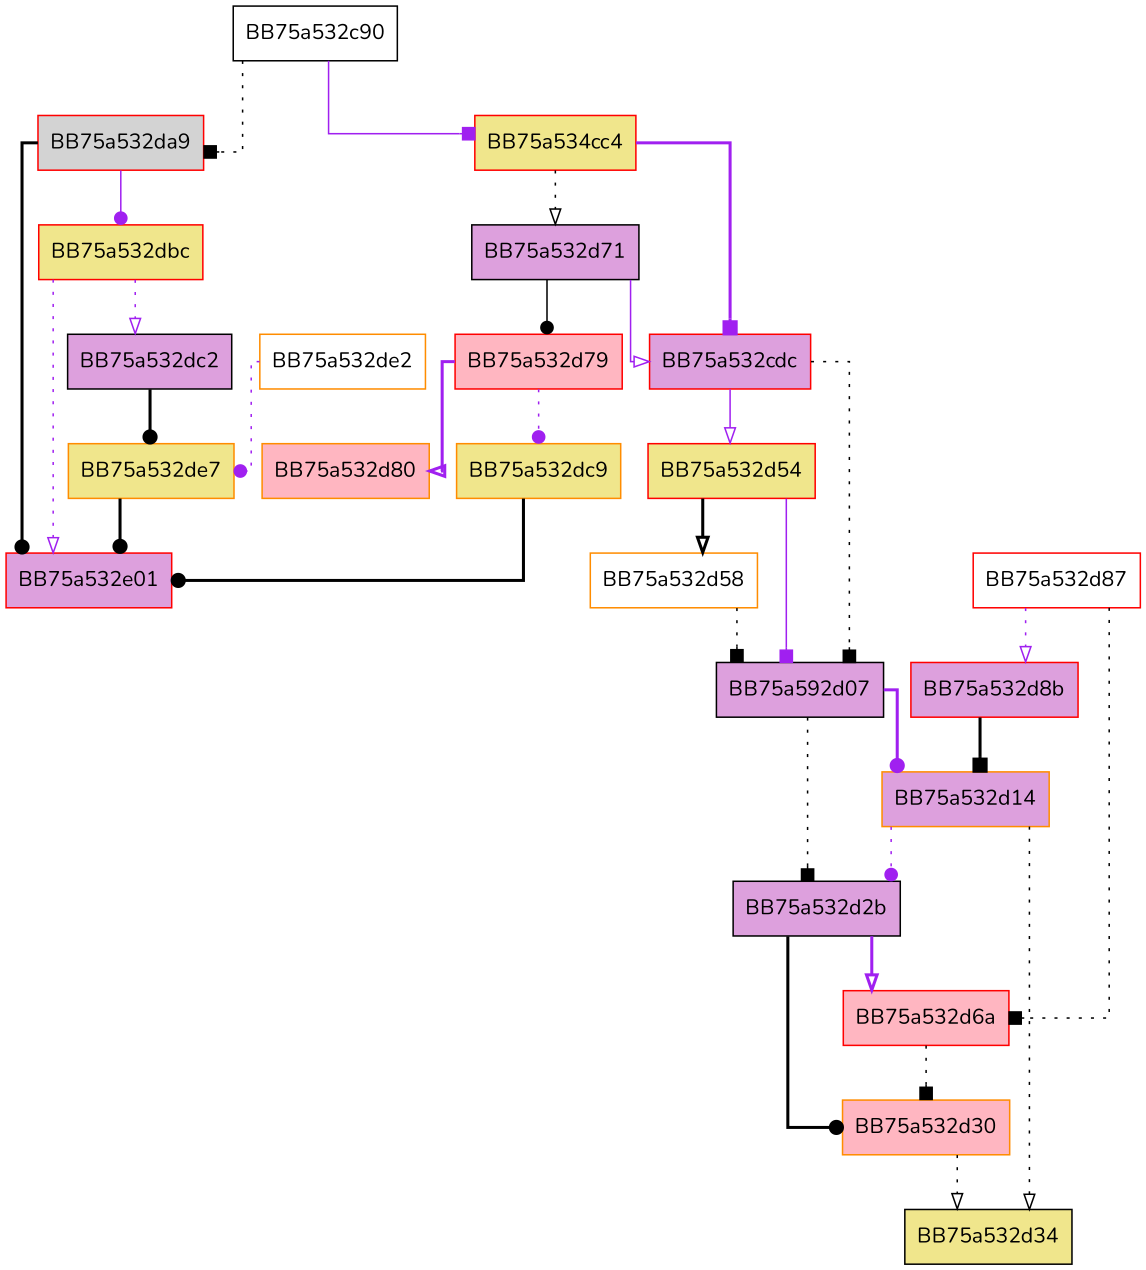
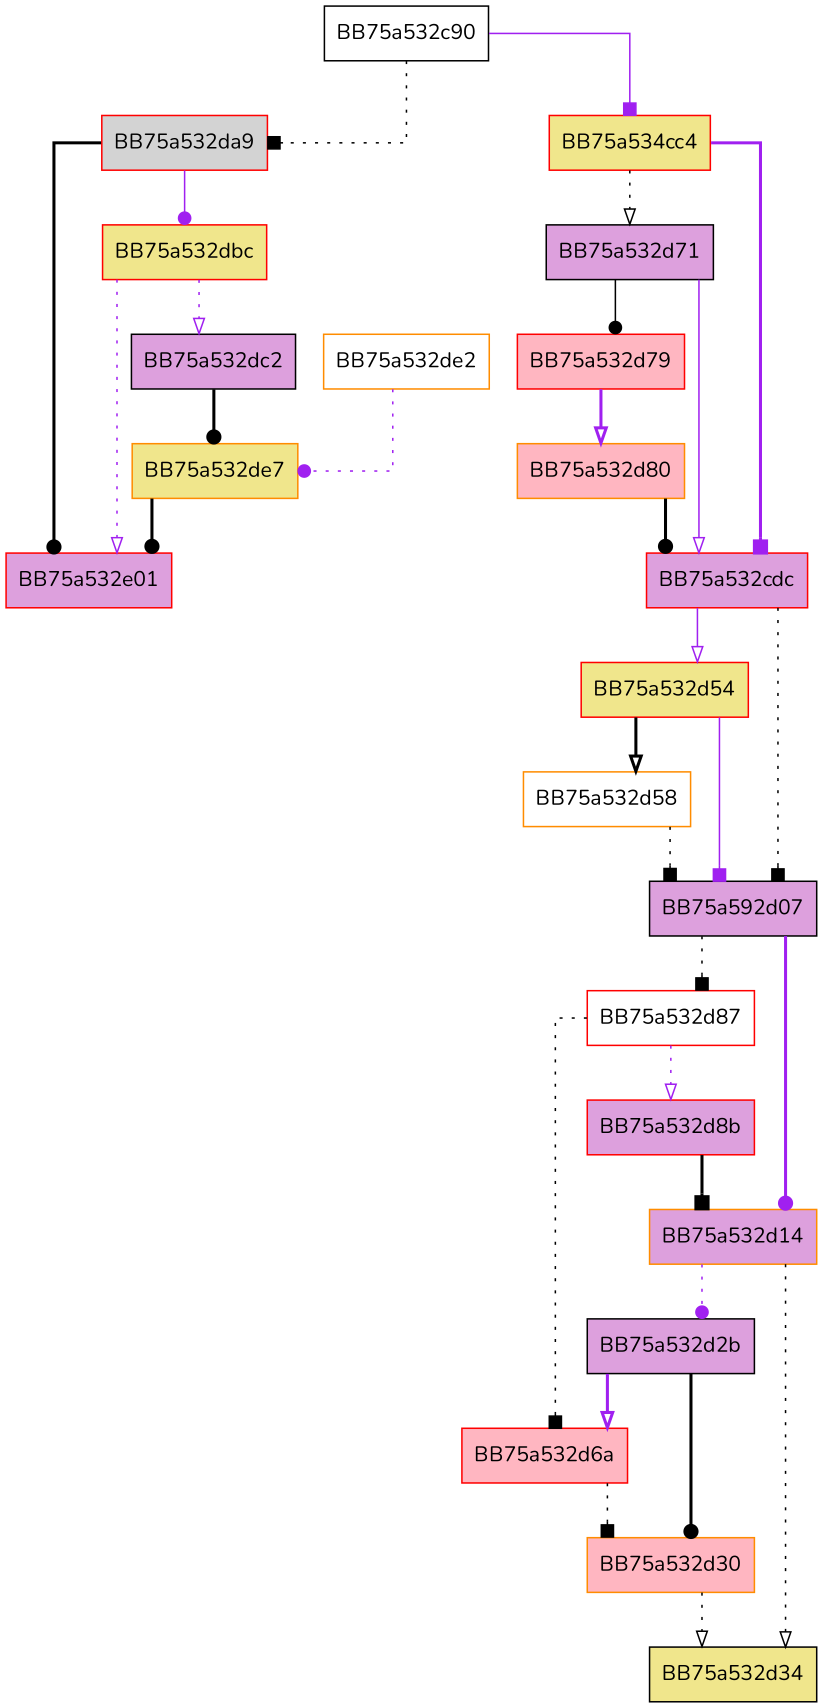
(539, 471) -> none
none -> (666, 519)
(808, 792) -> (702, 956)
